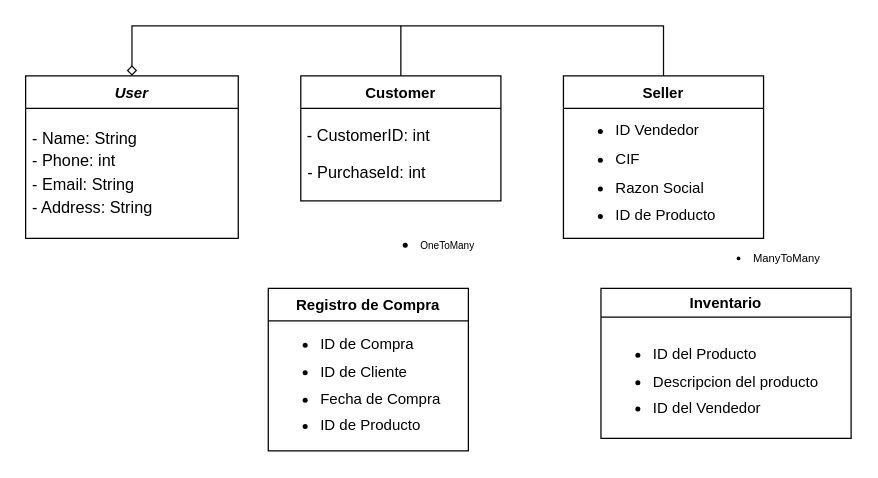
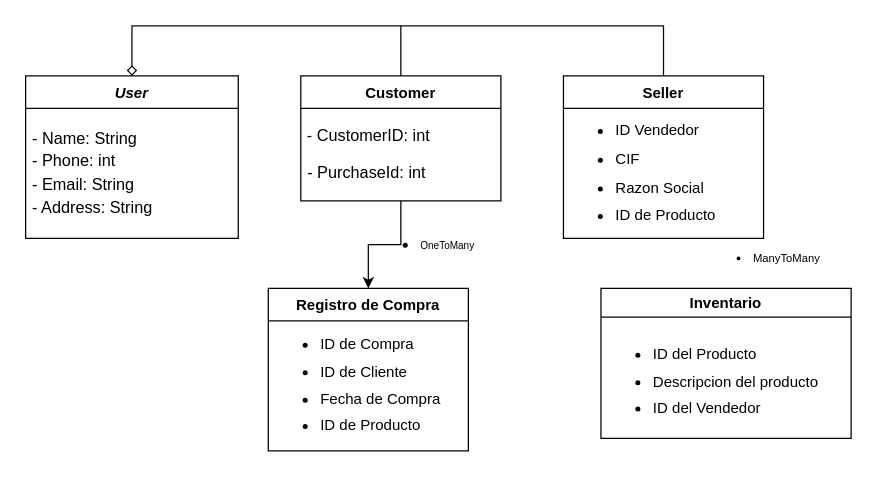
none -> (387, 244)
